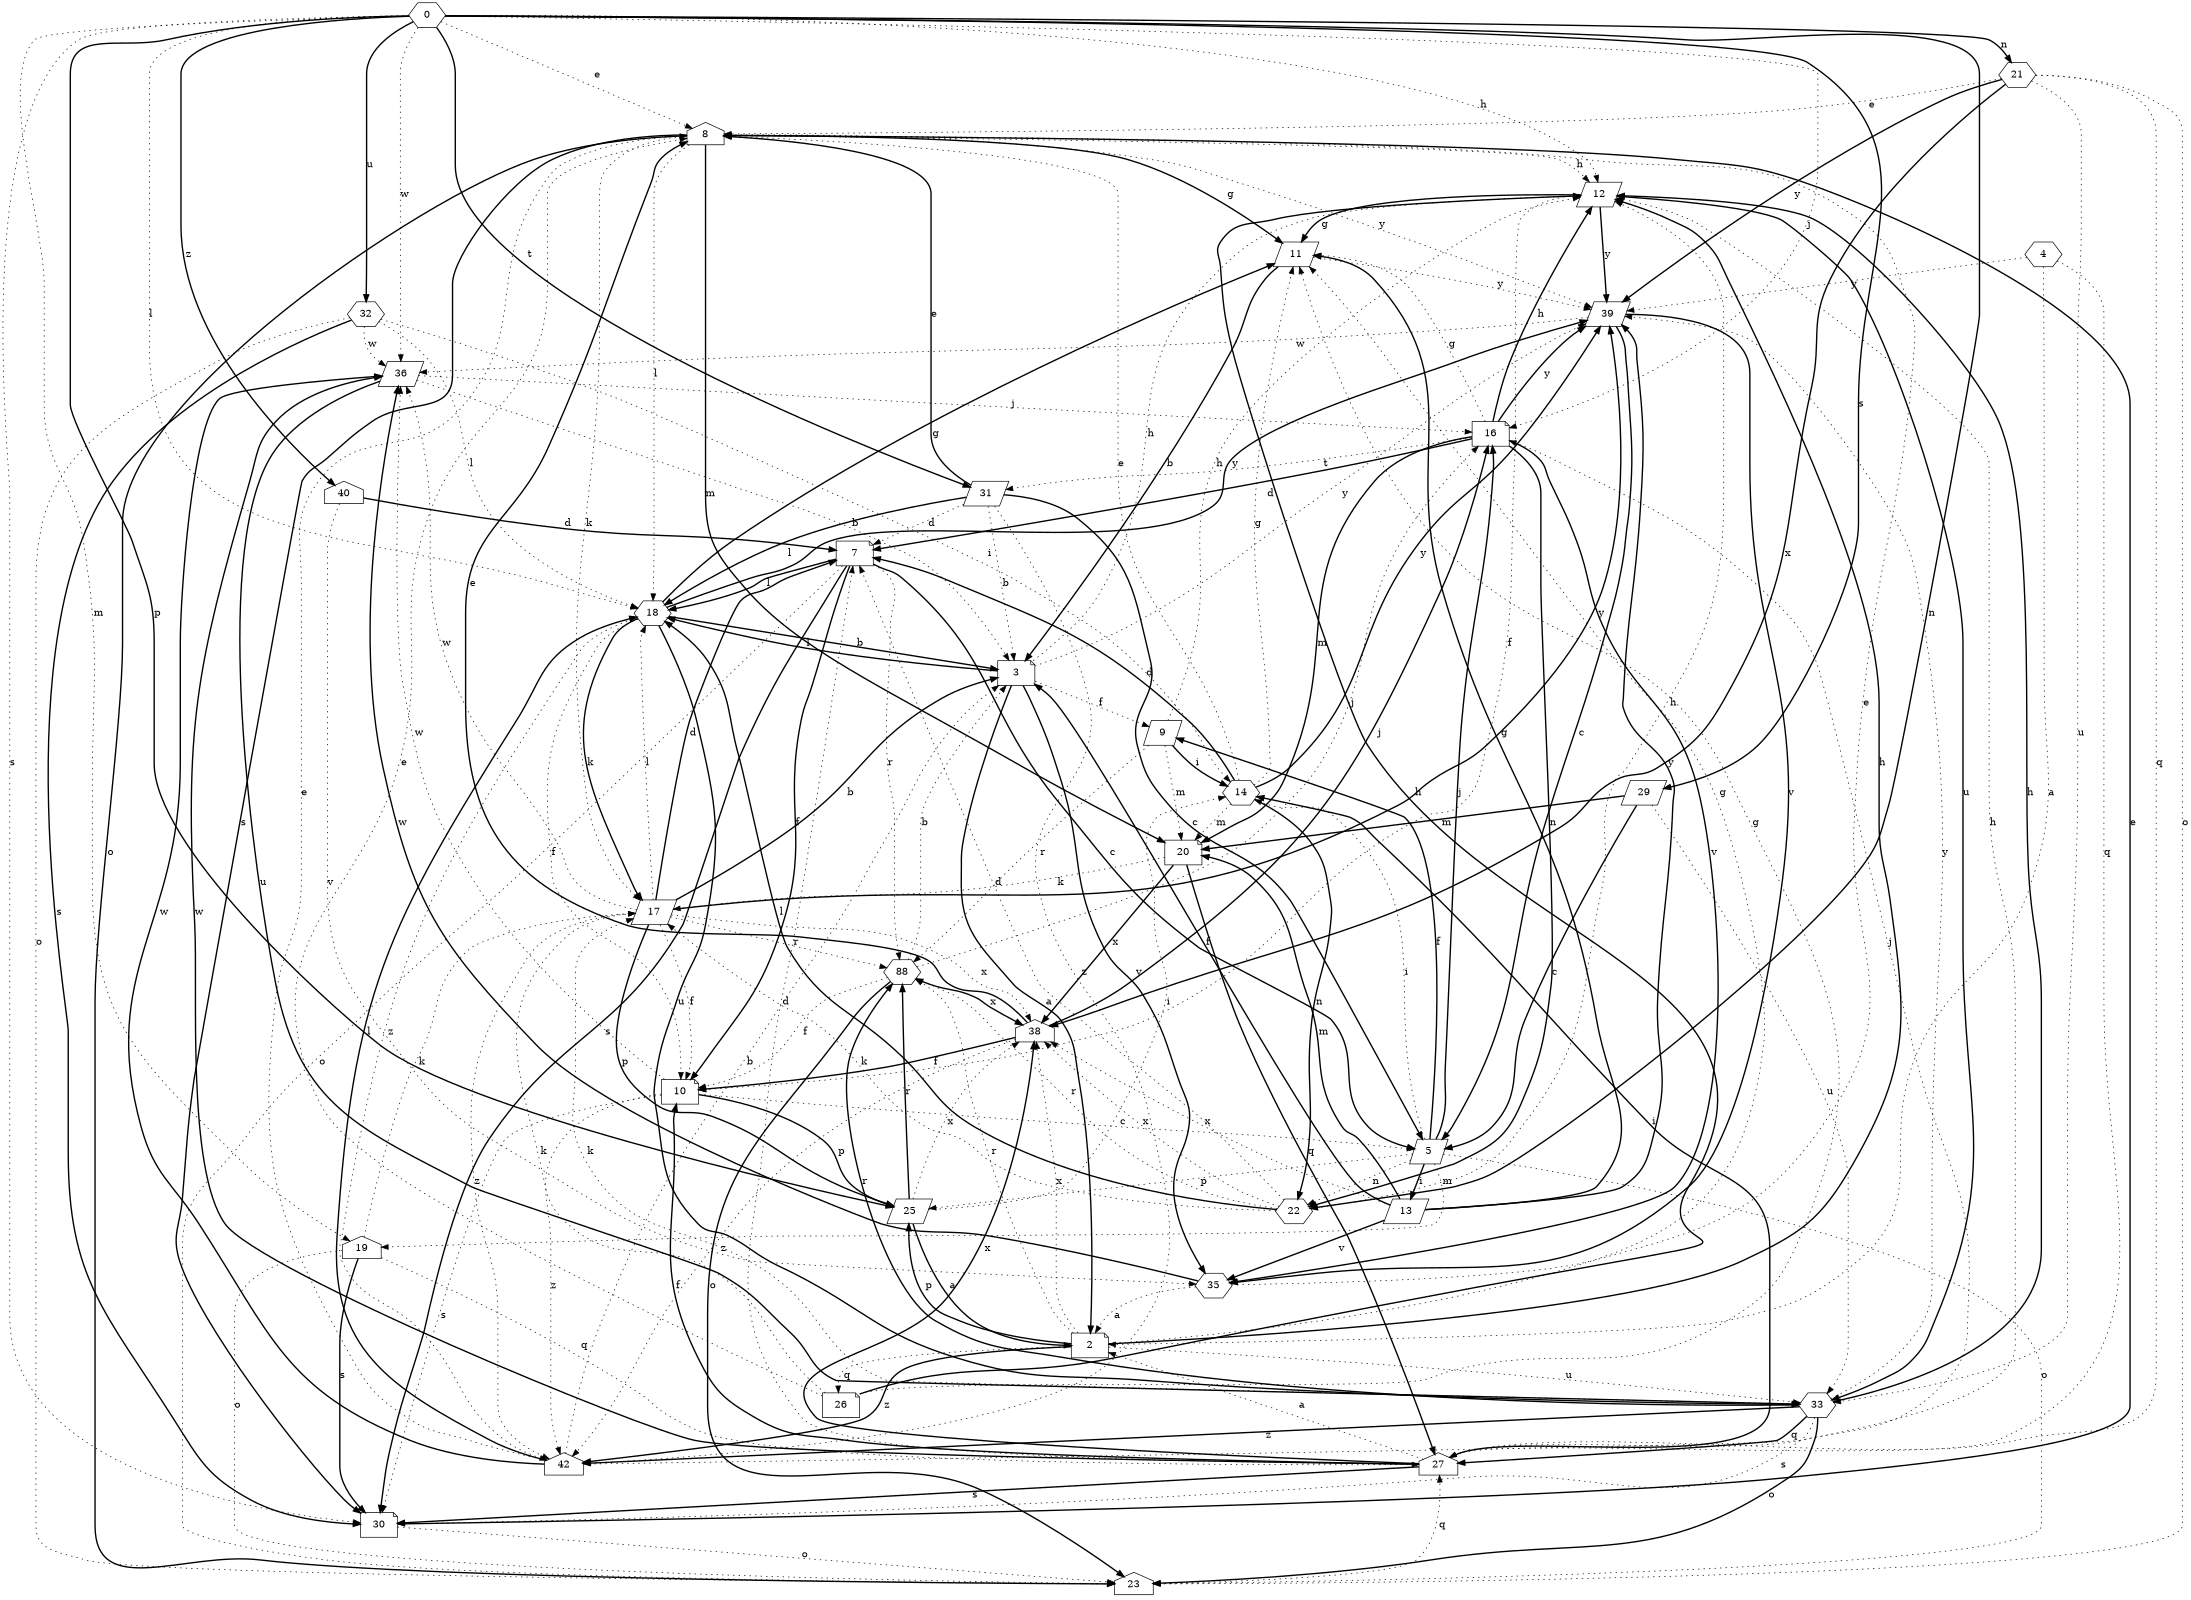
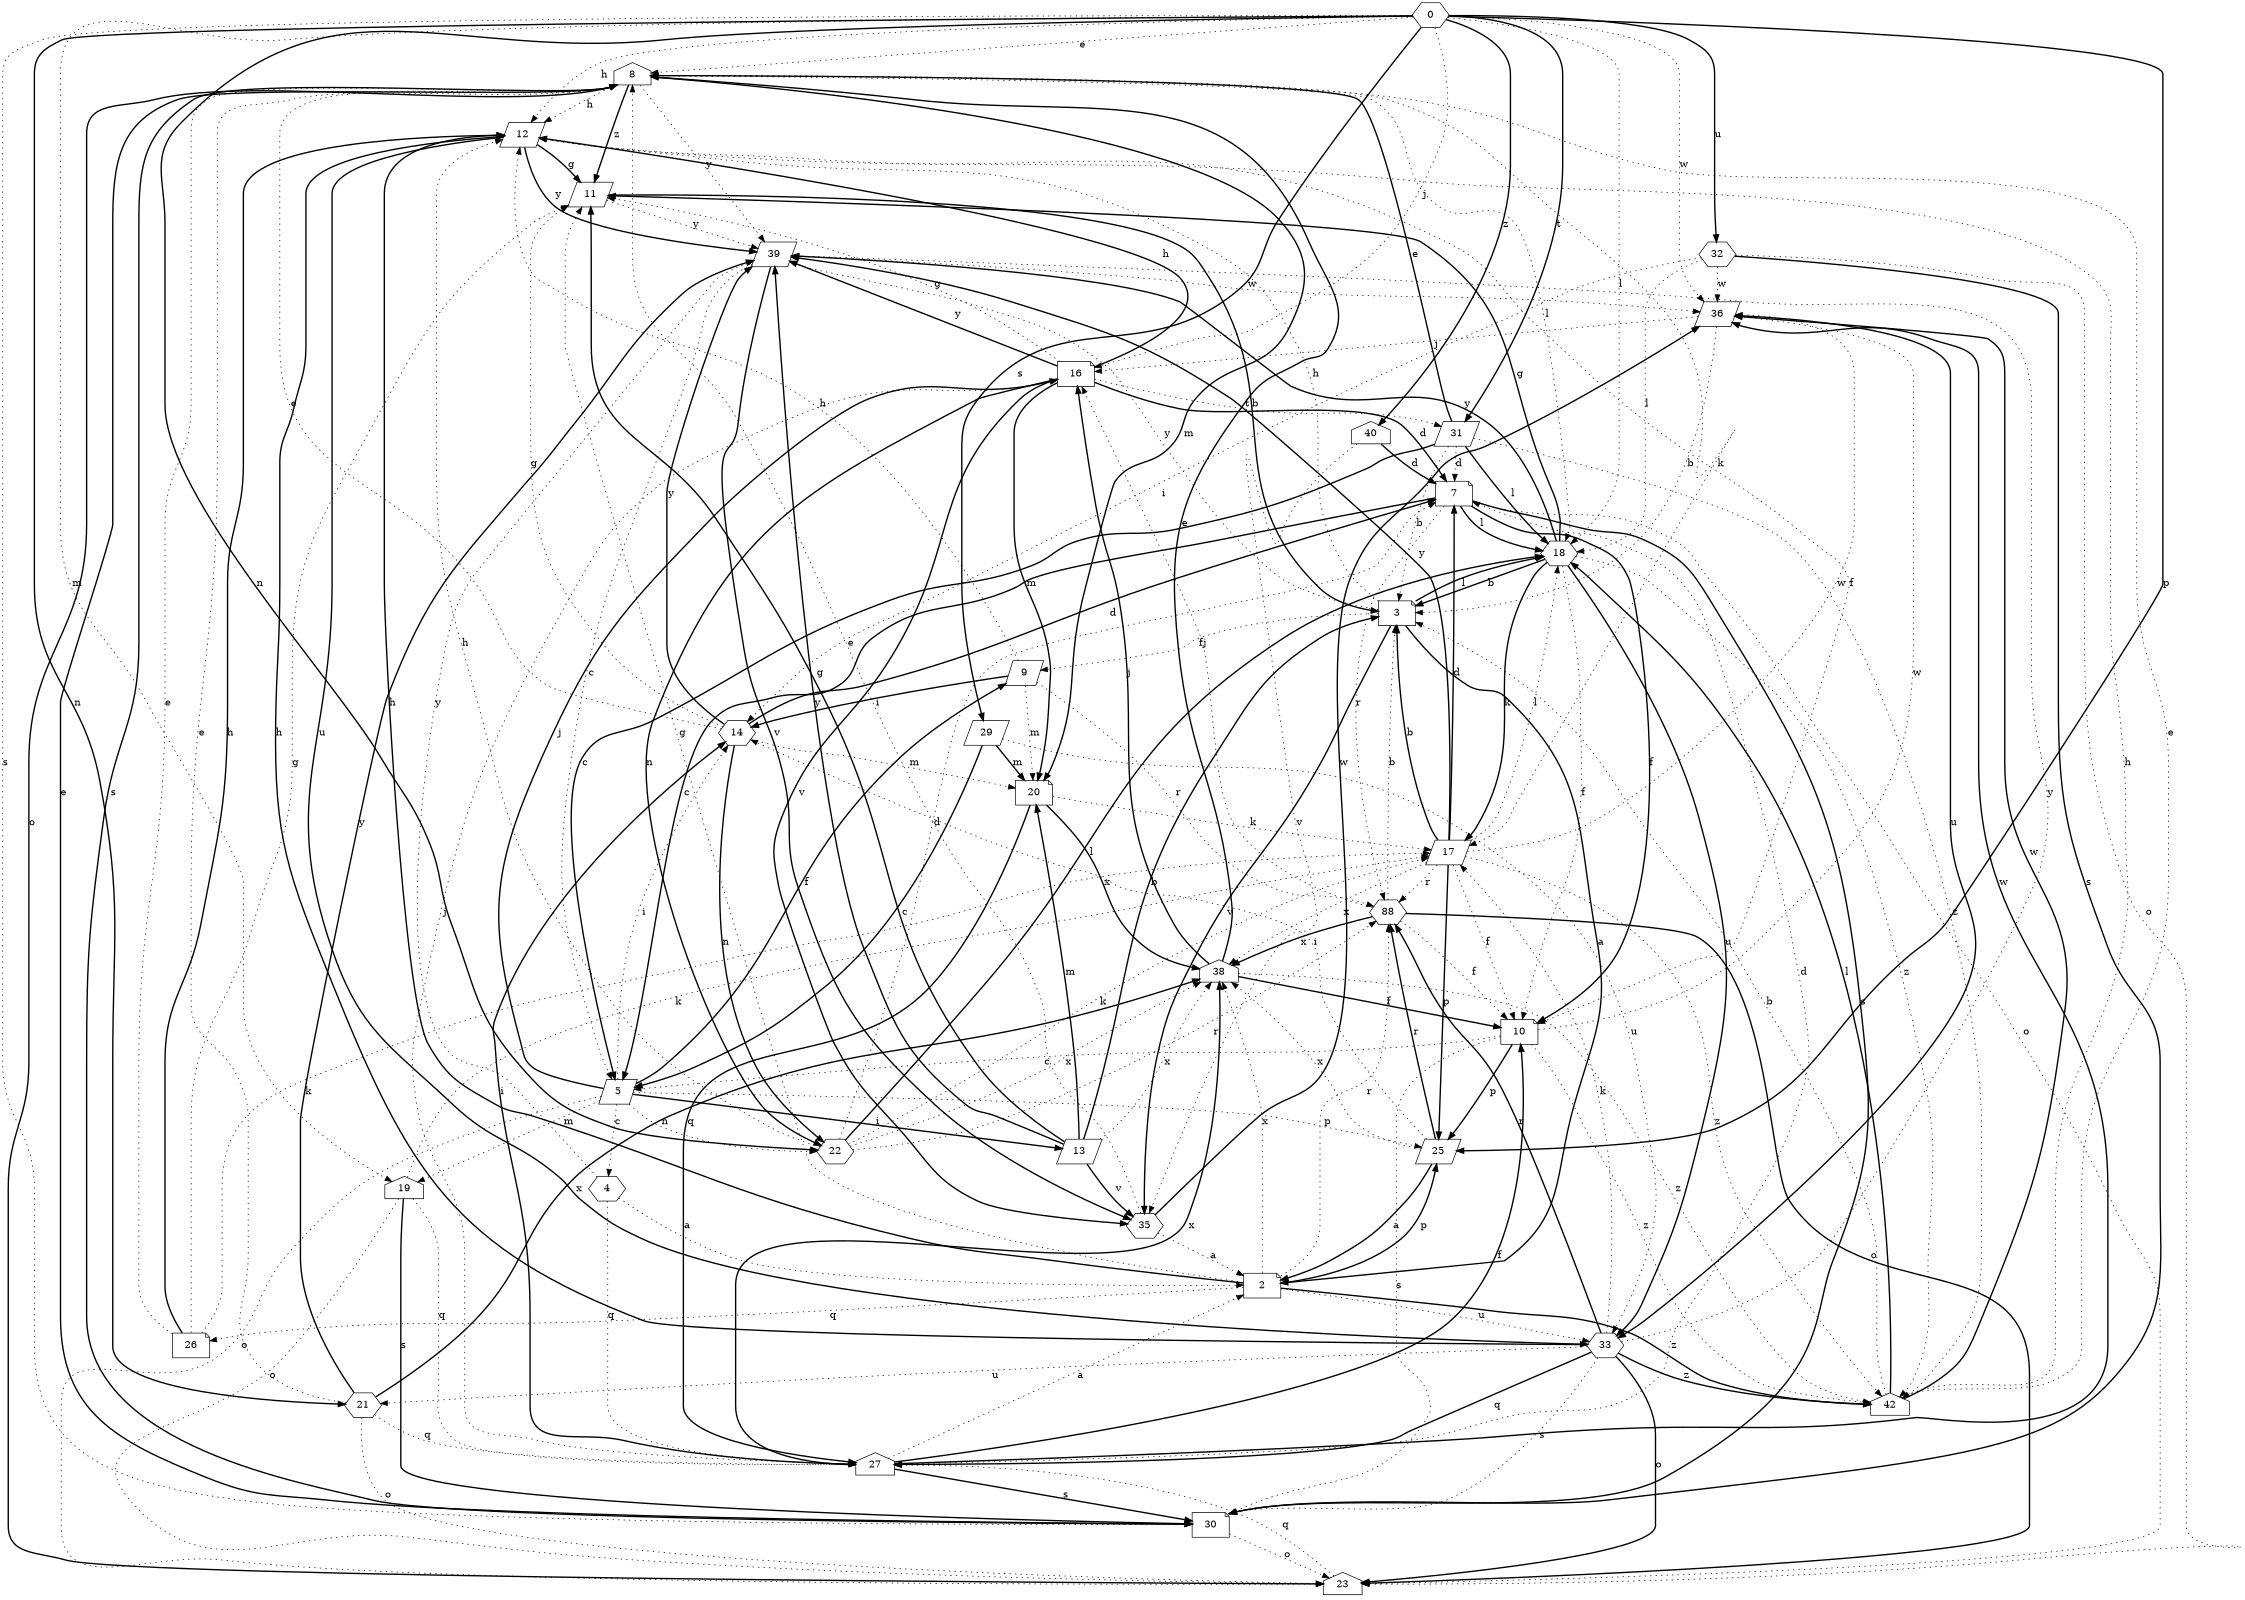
(1231, 195) -> (617, 135)
(1573, 736) -> (602, 612)
(2077, 812) -> (987, 1370)
(1208, 942) -> (1154, 882)
none -> (613, 1137)
